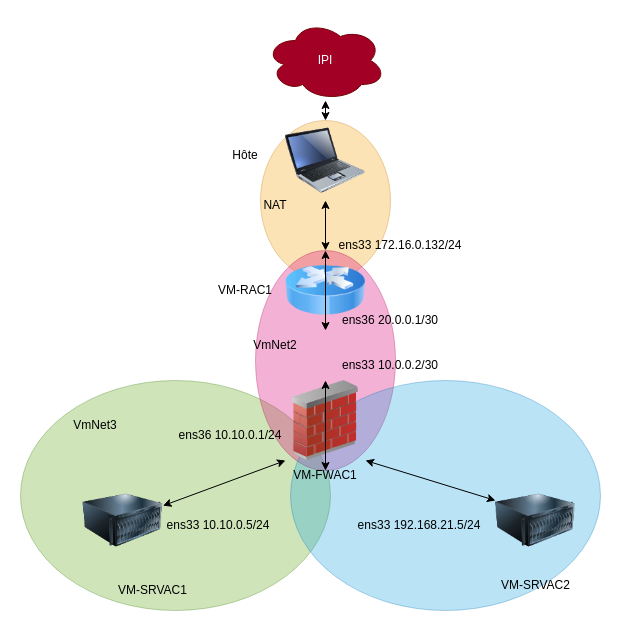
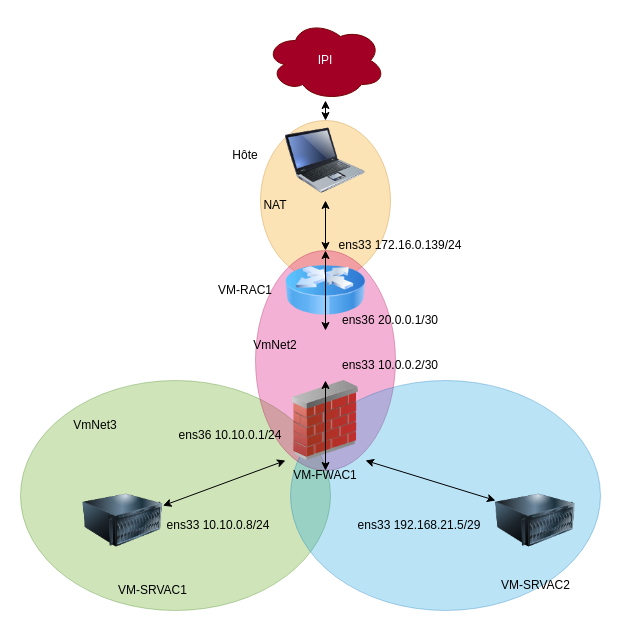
(401, 246) -> (401, 246)
(219, 526) -> (219, 526)
(420, 526) -> (420, 526)
